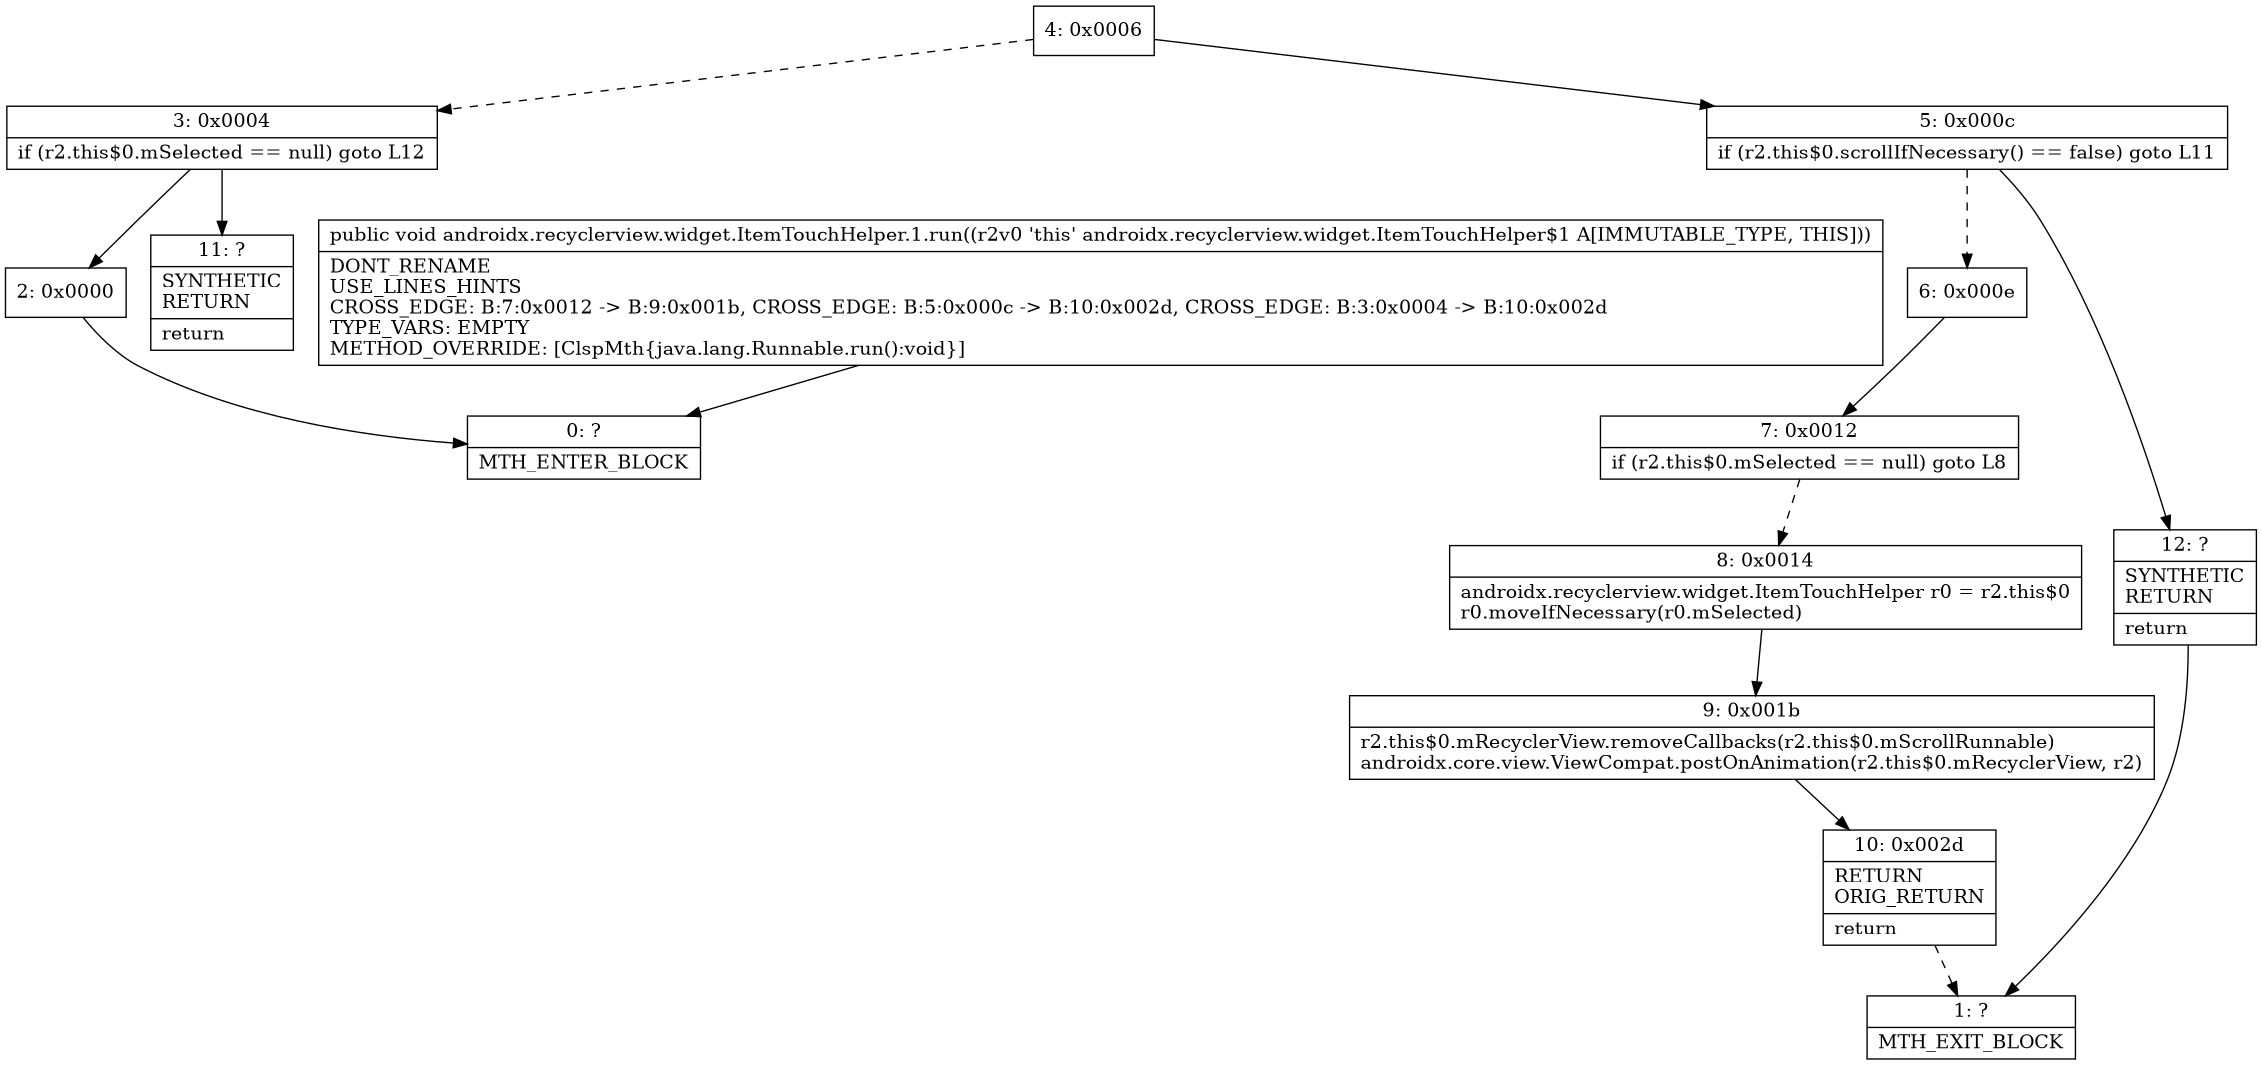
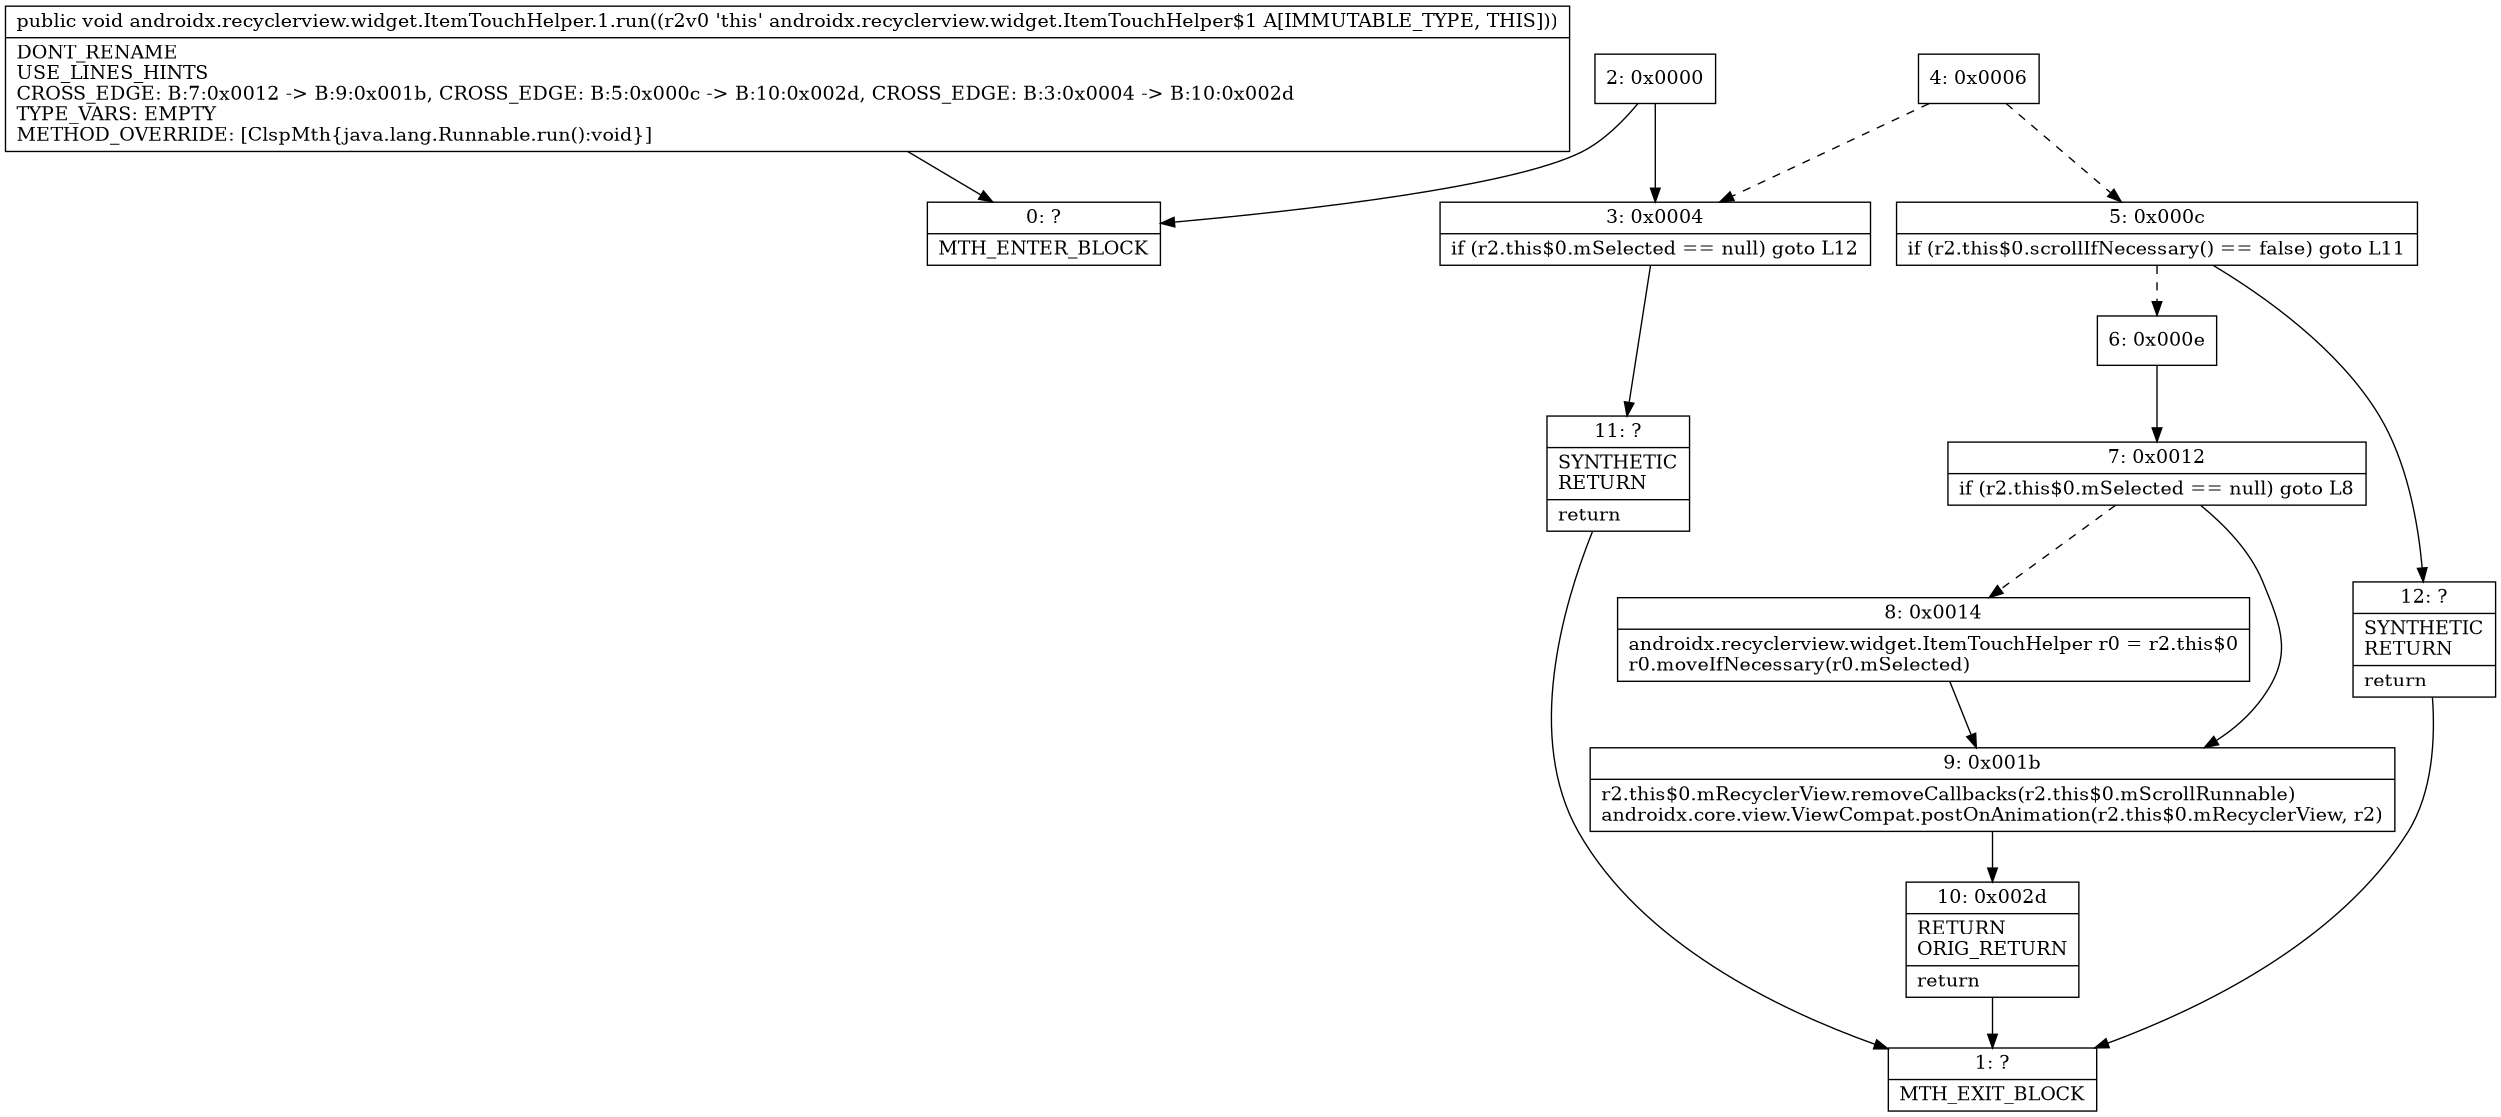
(1427, 72) -> (2058, 148)
(144, 214) -> (1655, 146)
none -> (2278, 623)
none -> (1596, 858)
(1943, 964) -> (1993, 1016)
